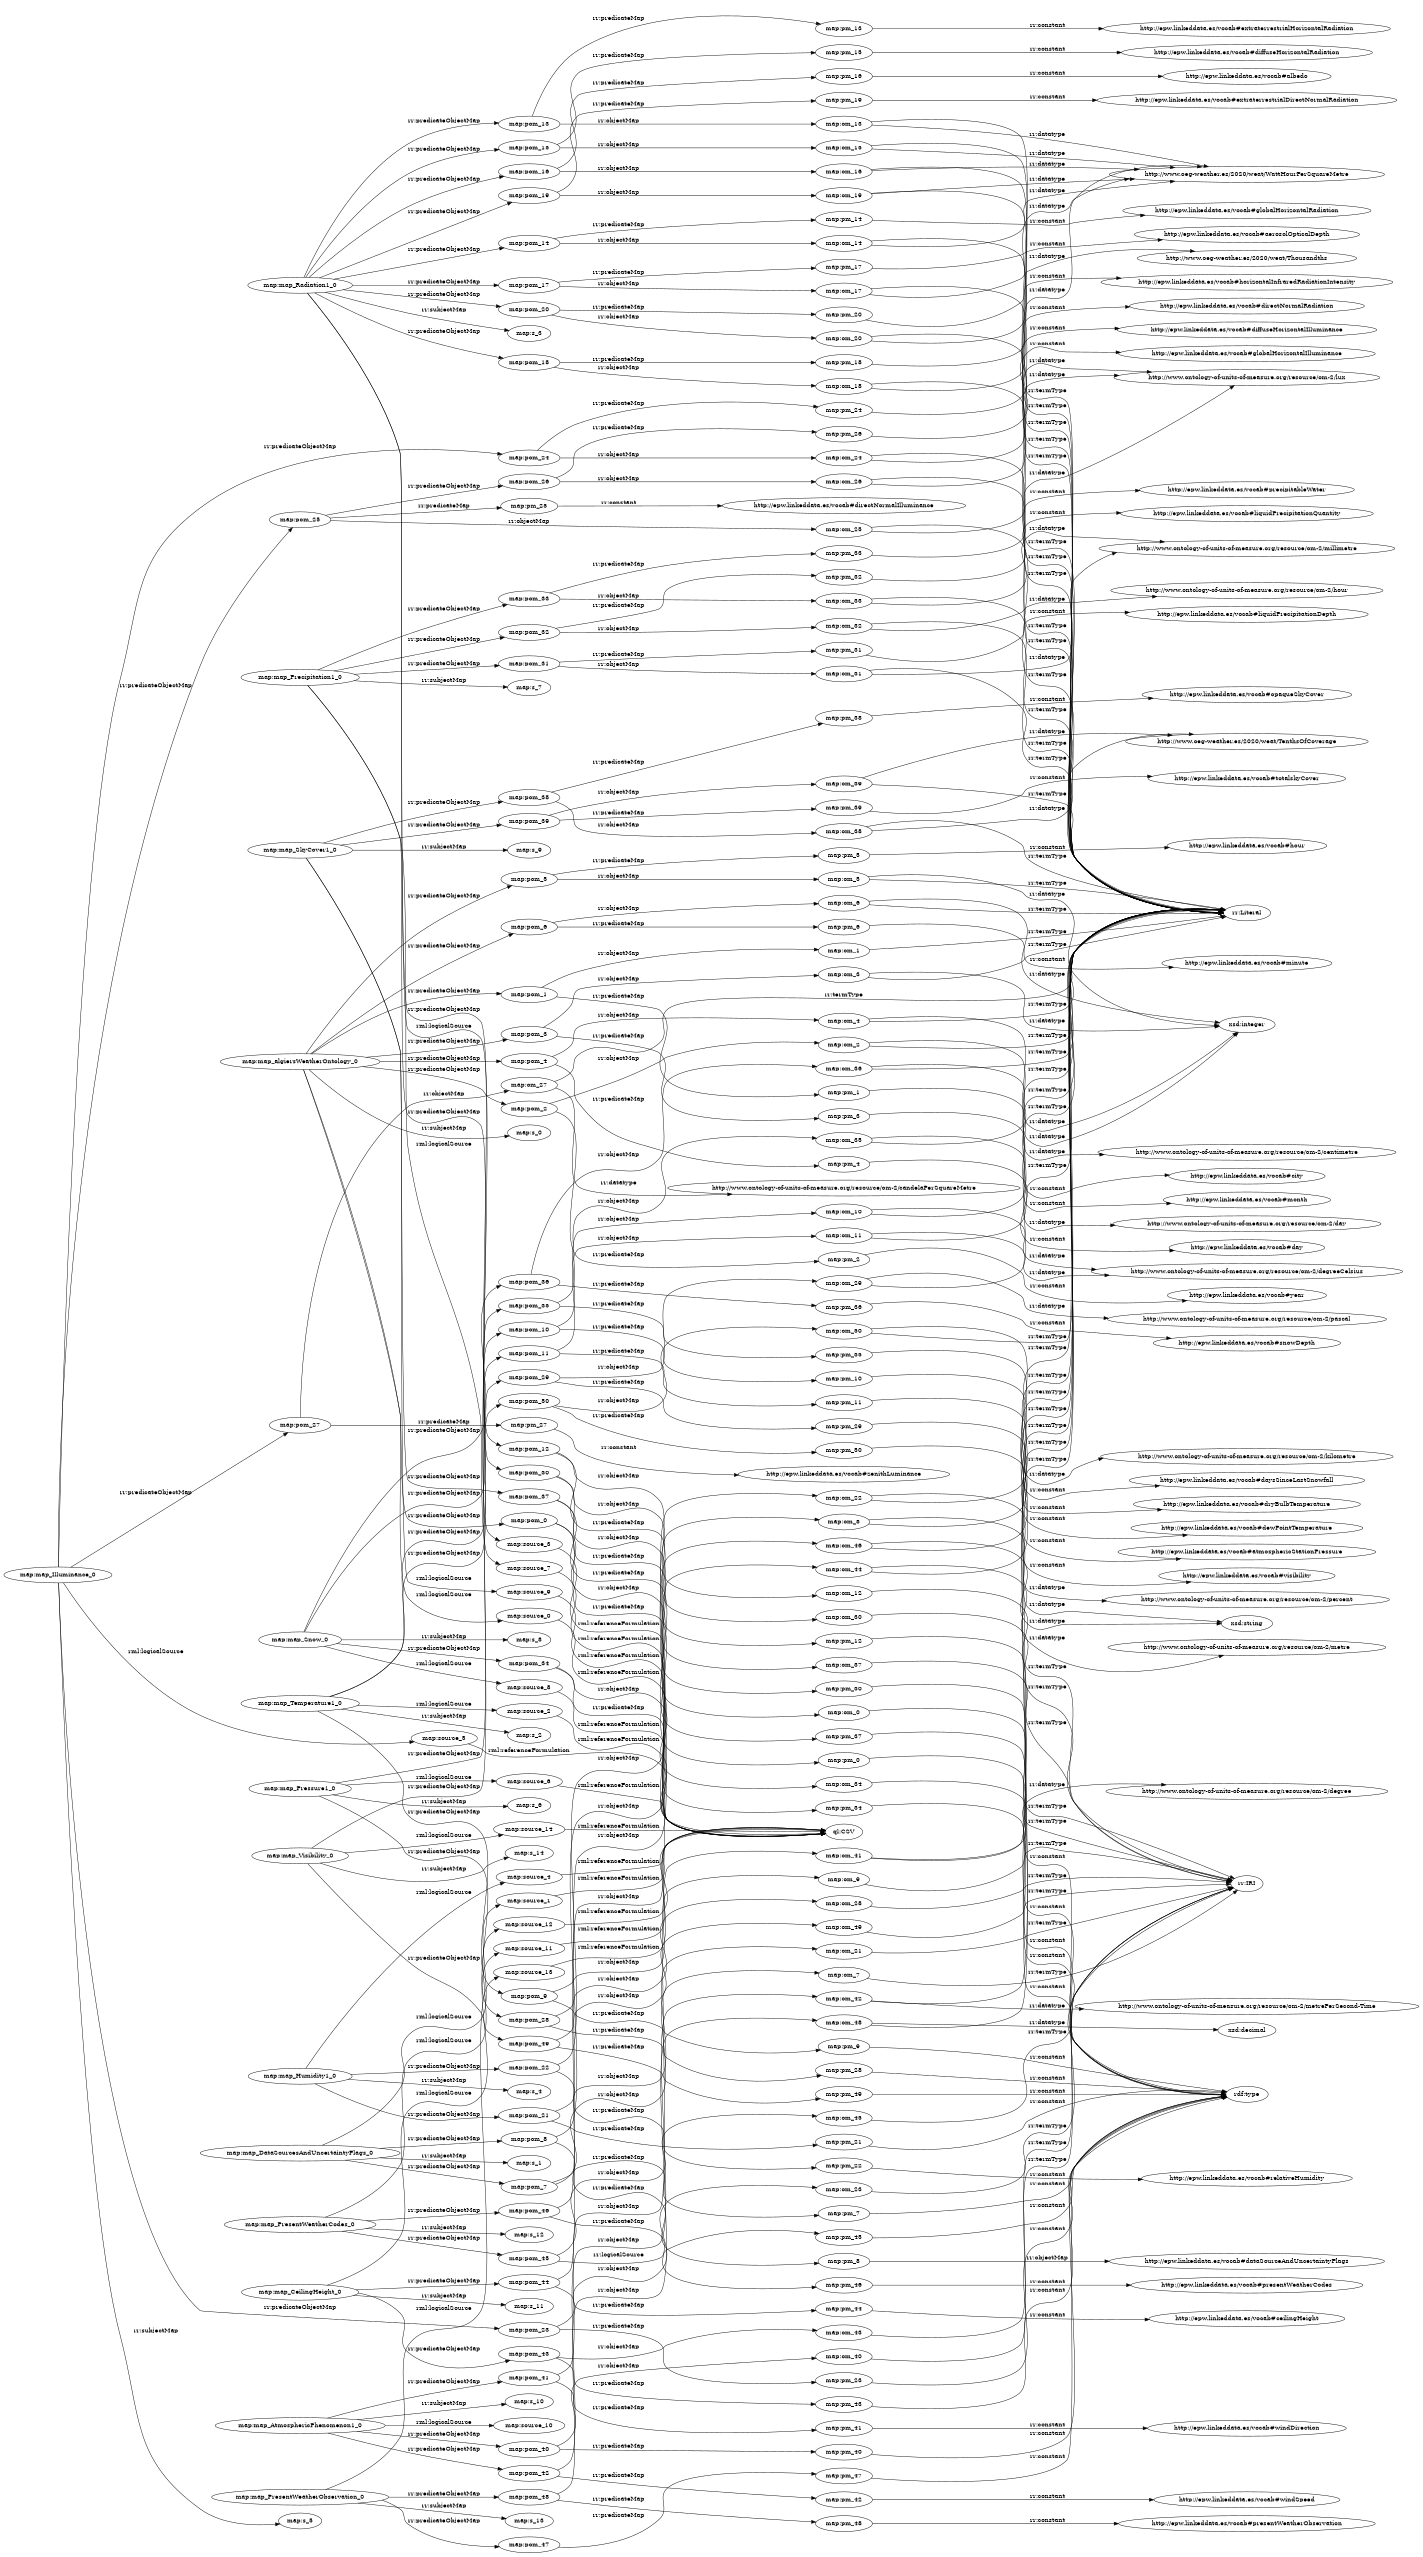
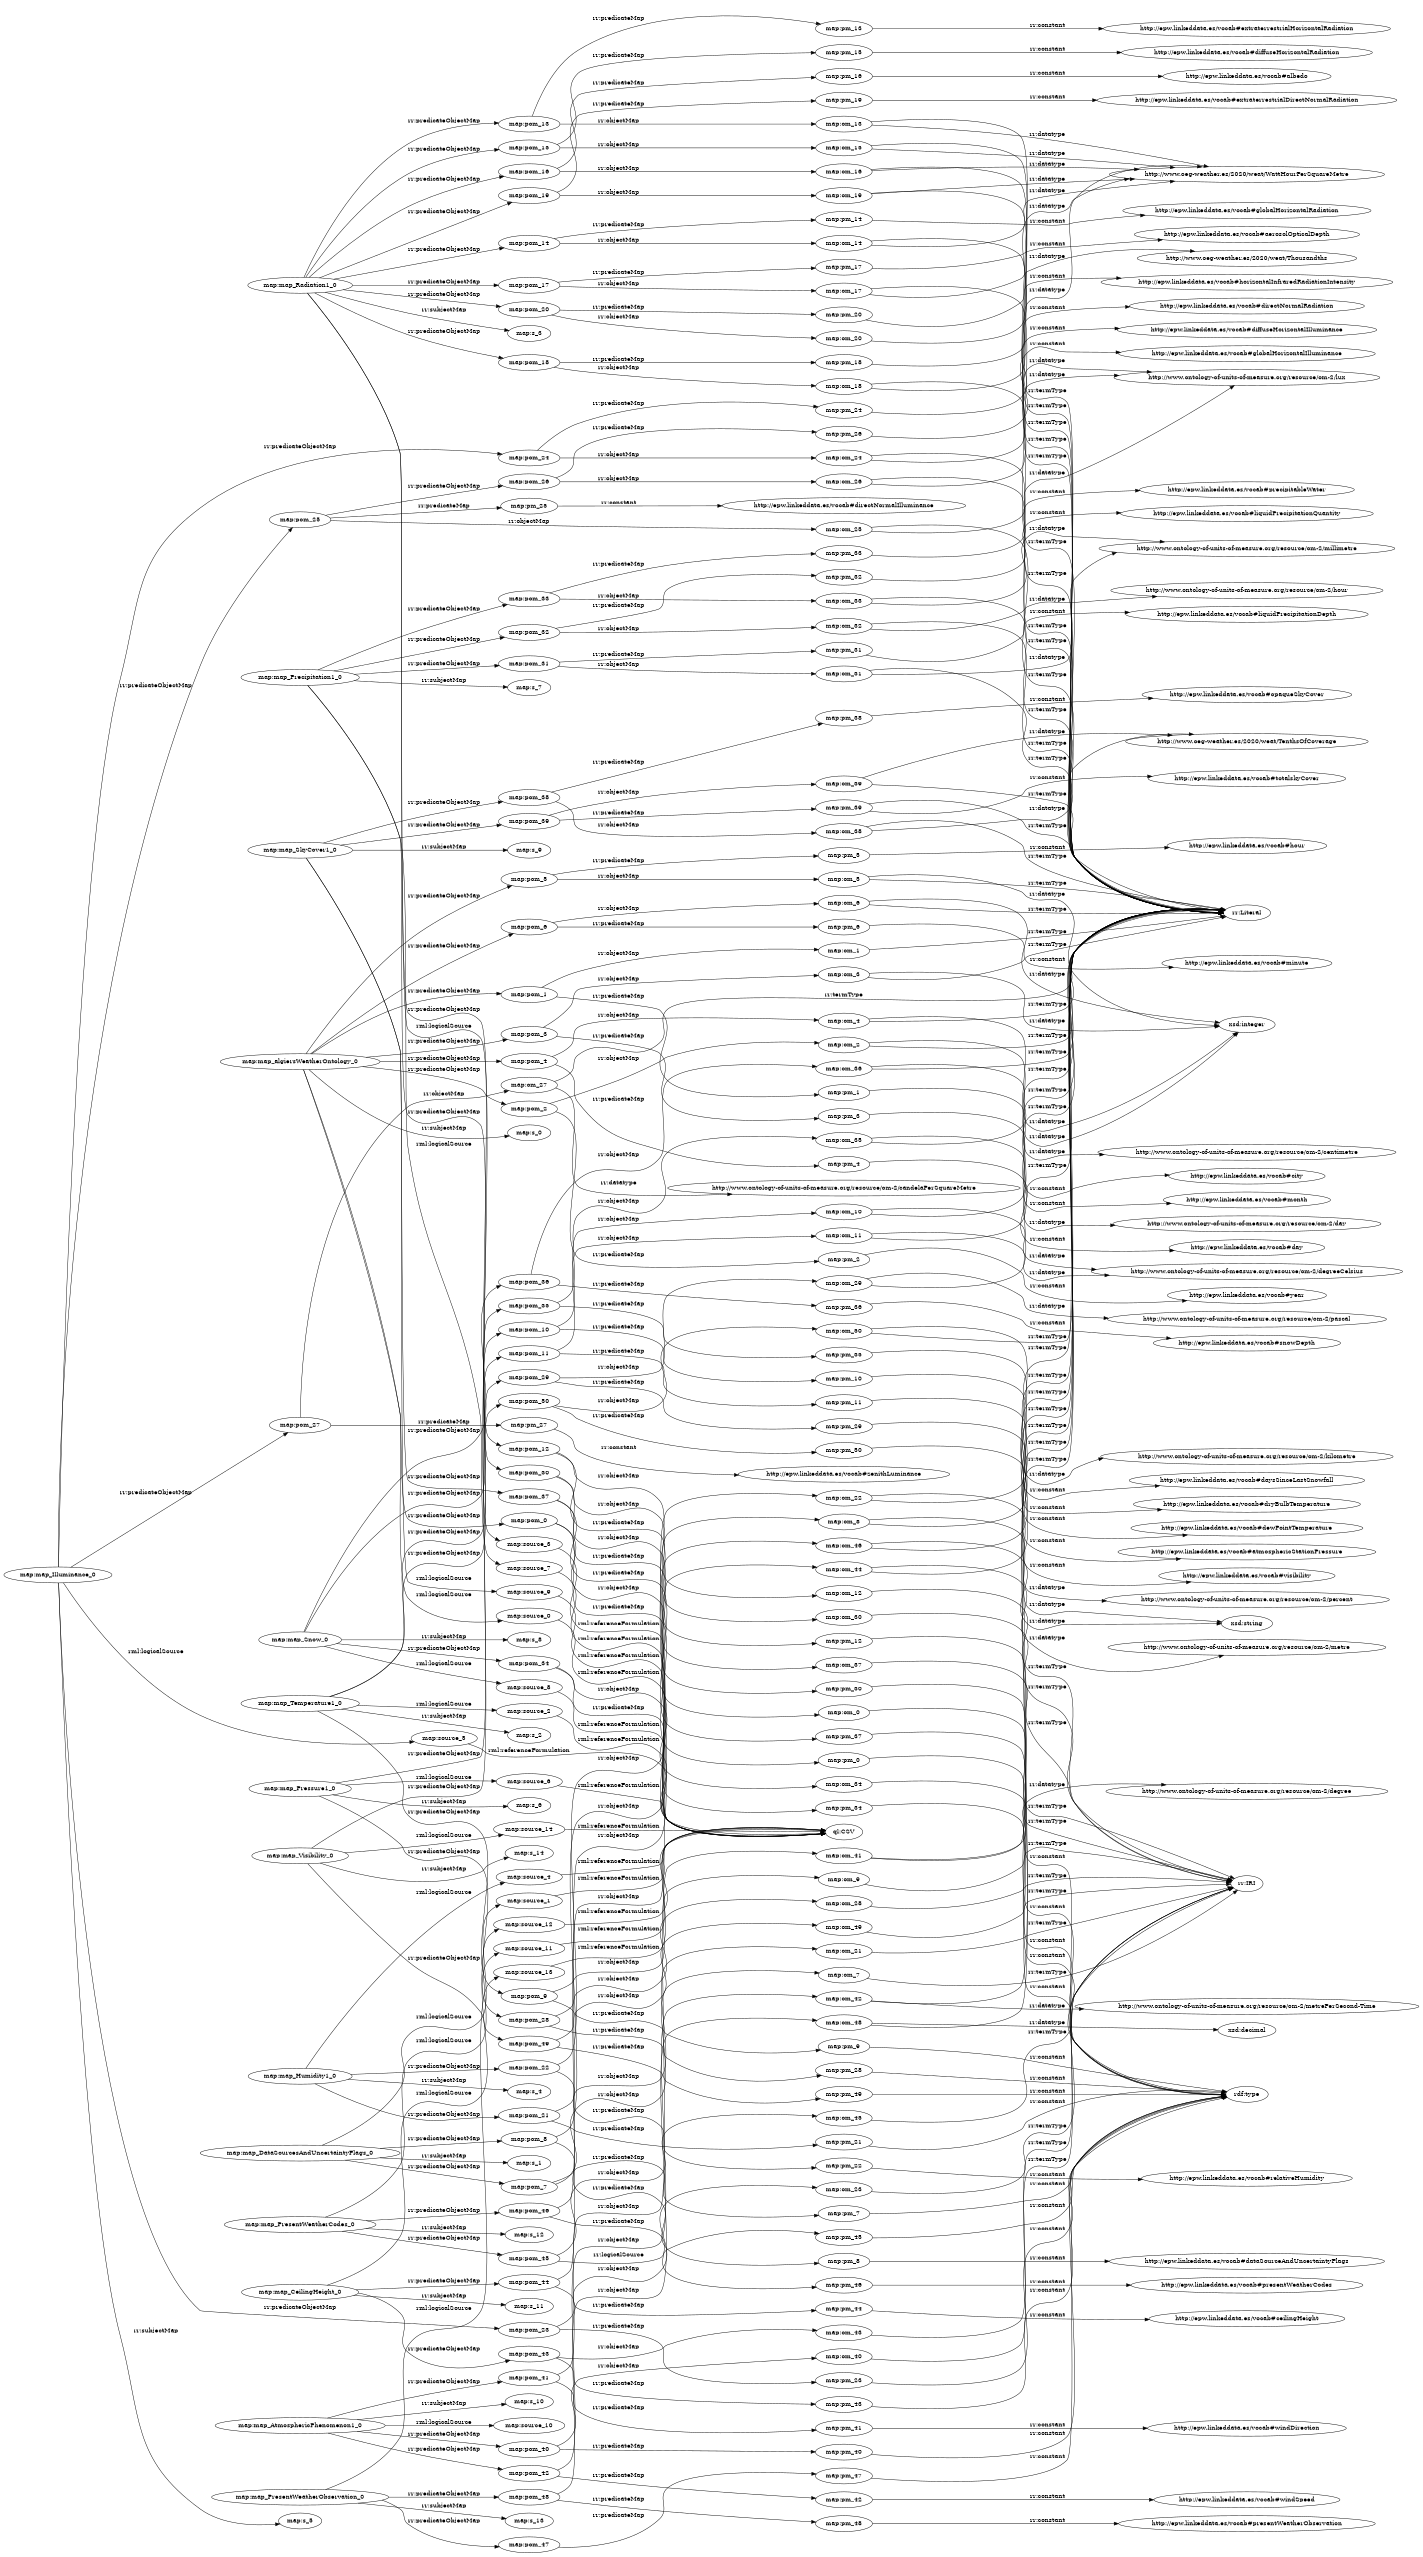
(1067, 570) -> (1051, 835)
(1048, 2258) -> (1048, 2258)
